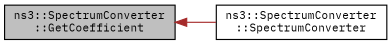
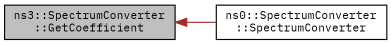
(302, 22) -> (302, 22)
